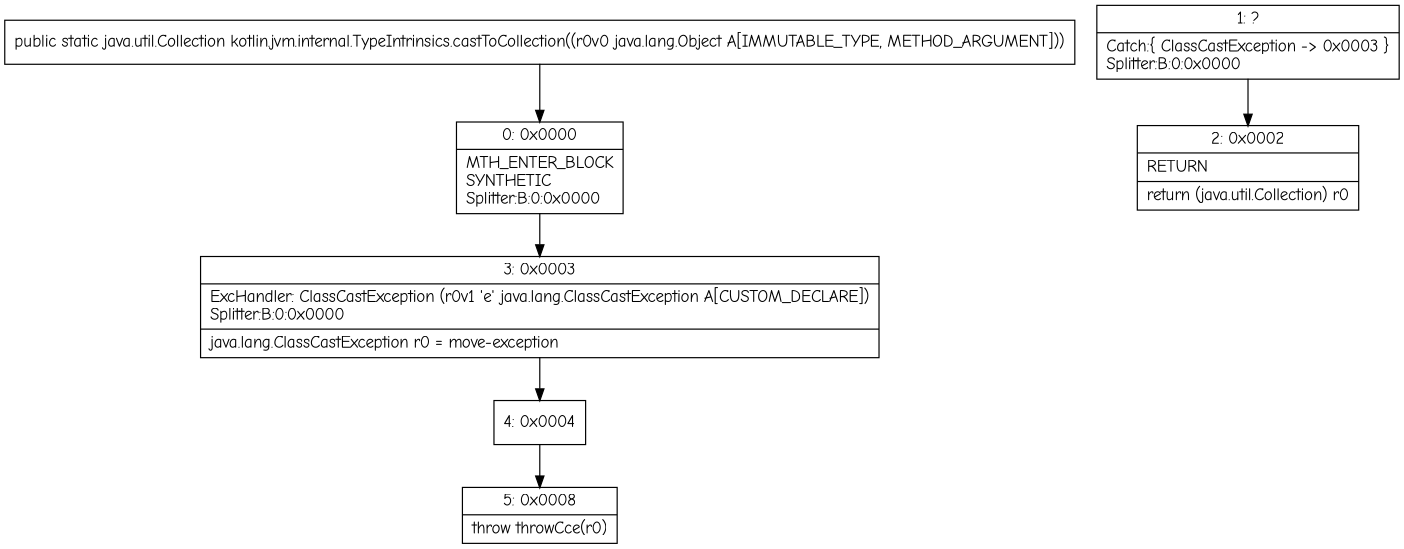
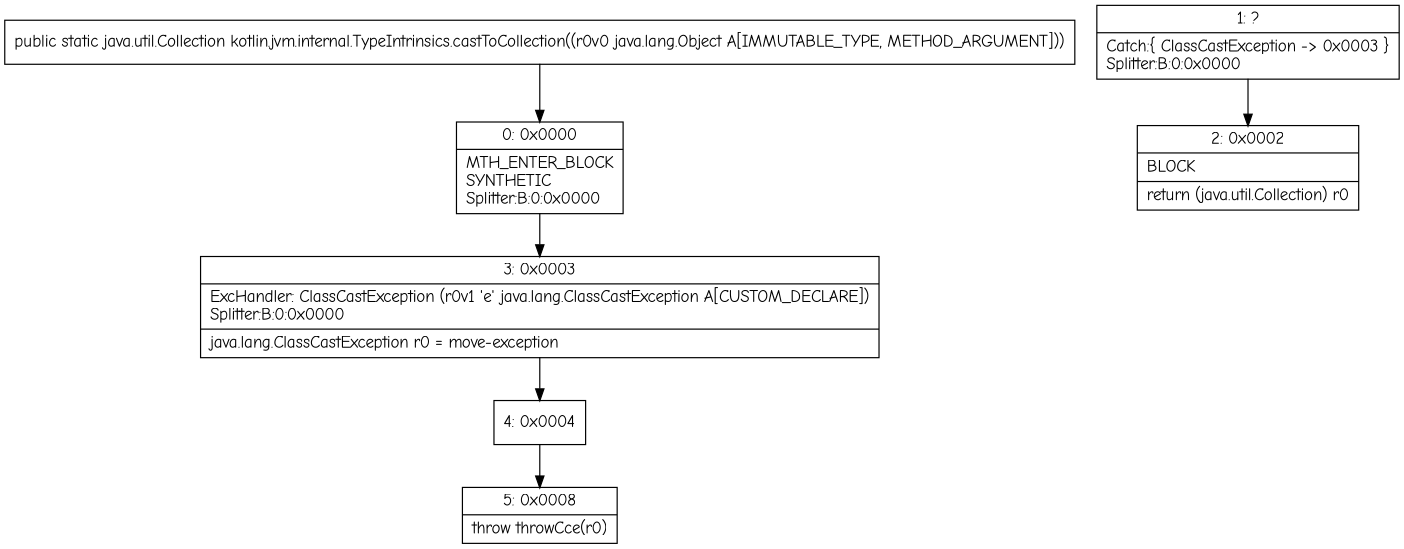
(1178, 167) -> (1171, 167)
